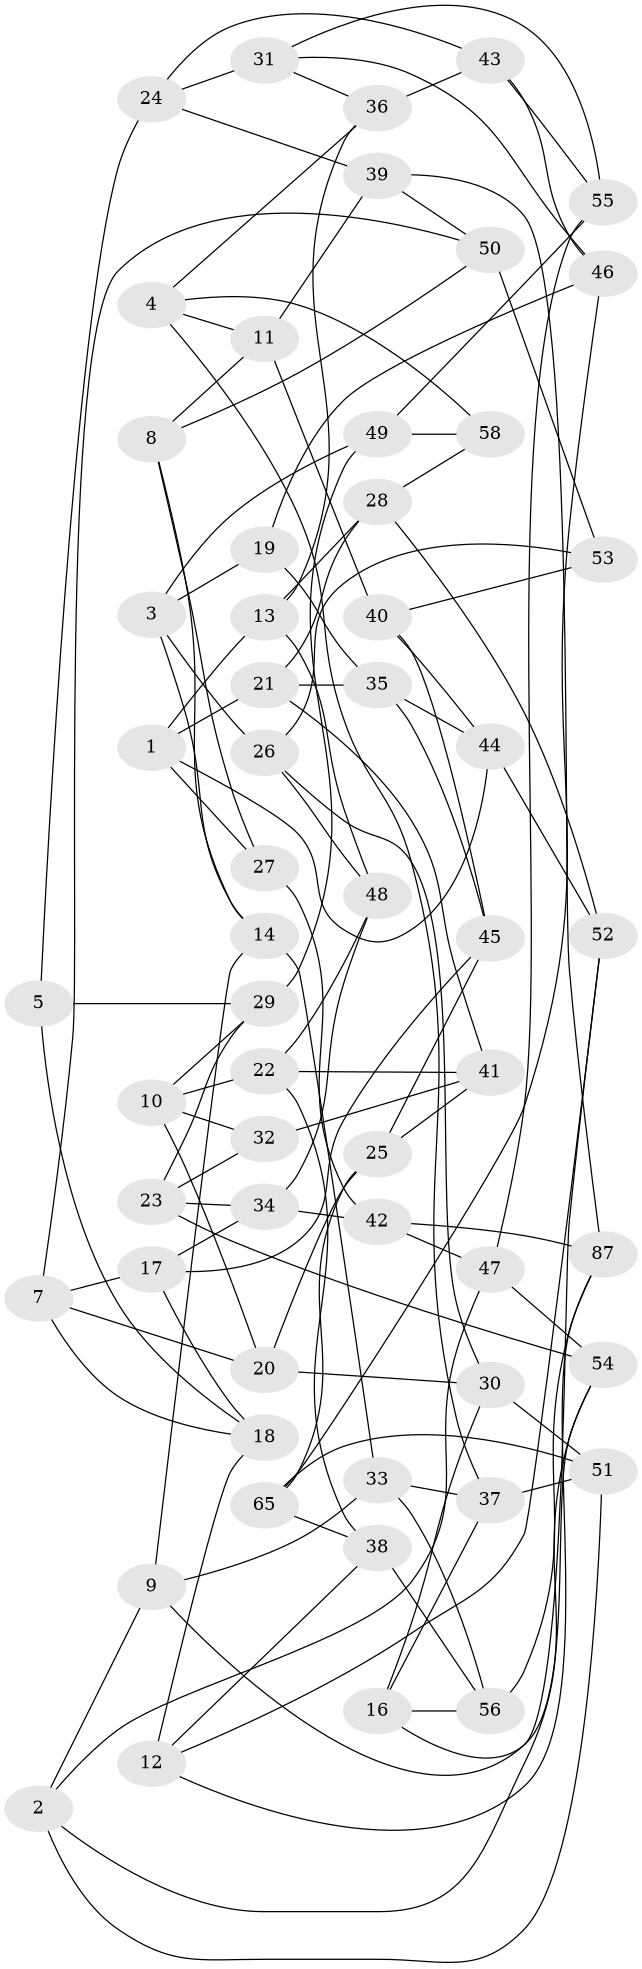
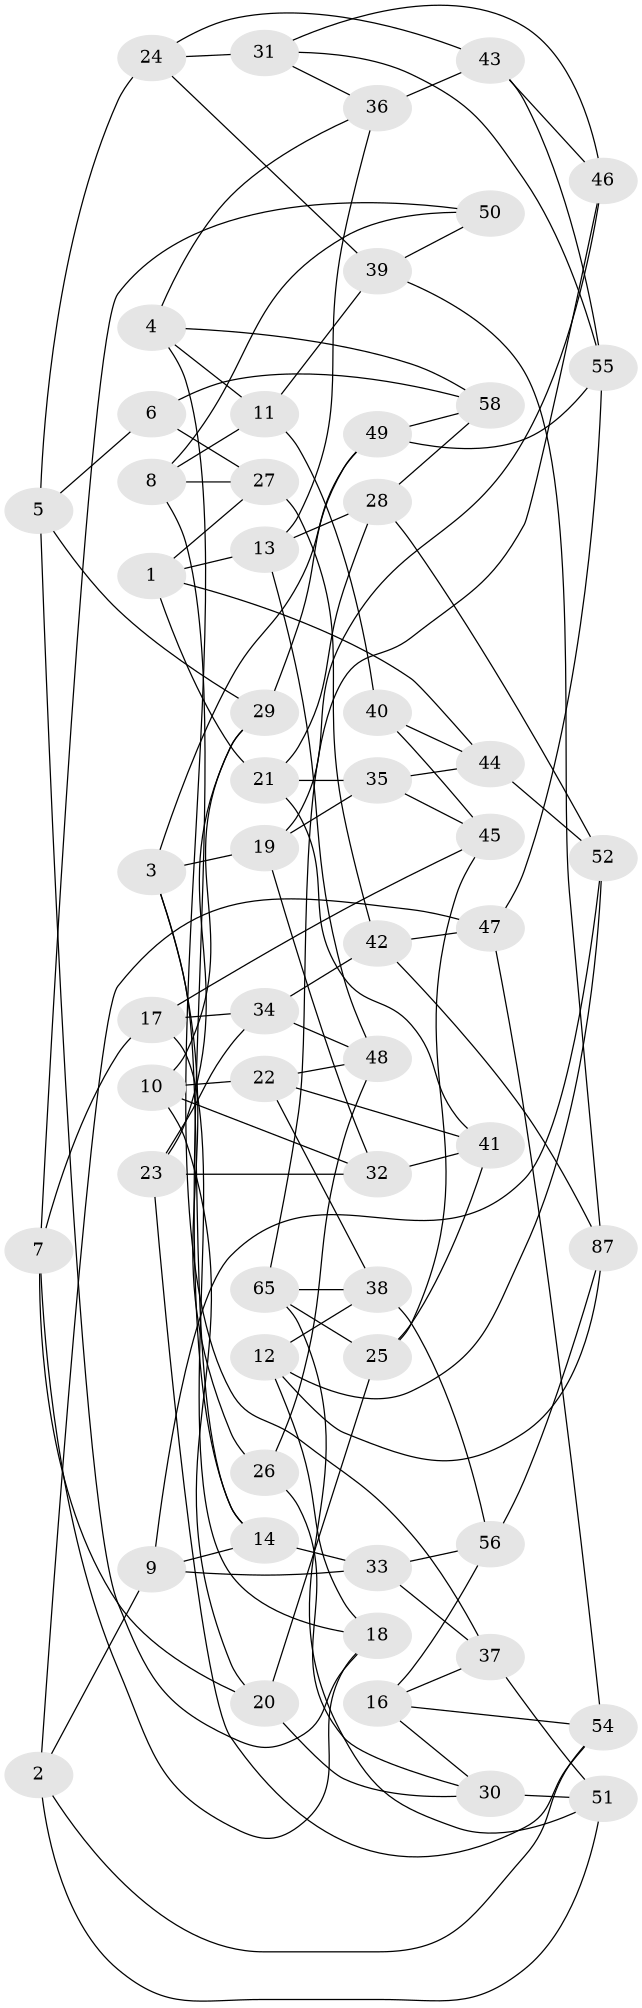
none -> (152, 414)
(603, 560) -> none
none -> (316, 1013)
